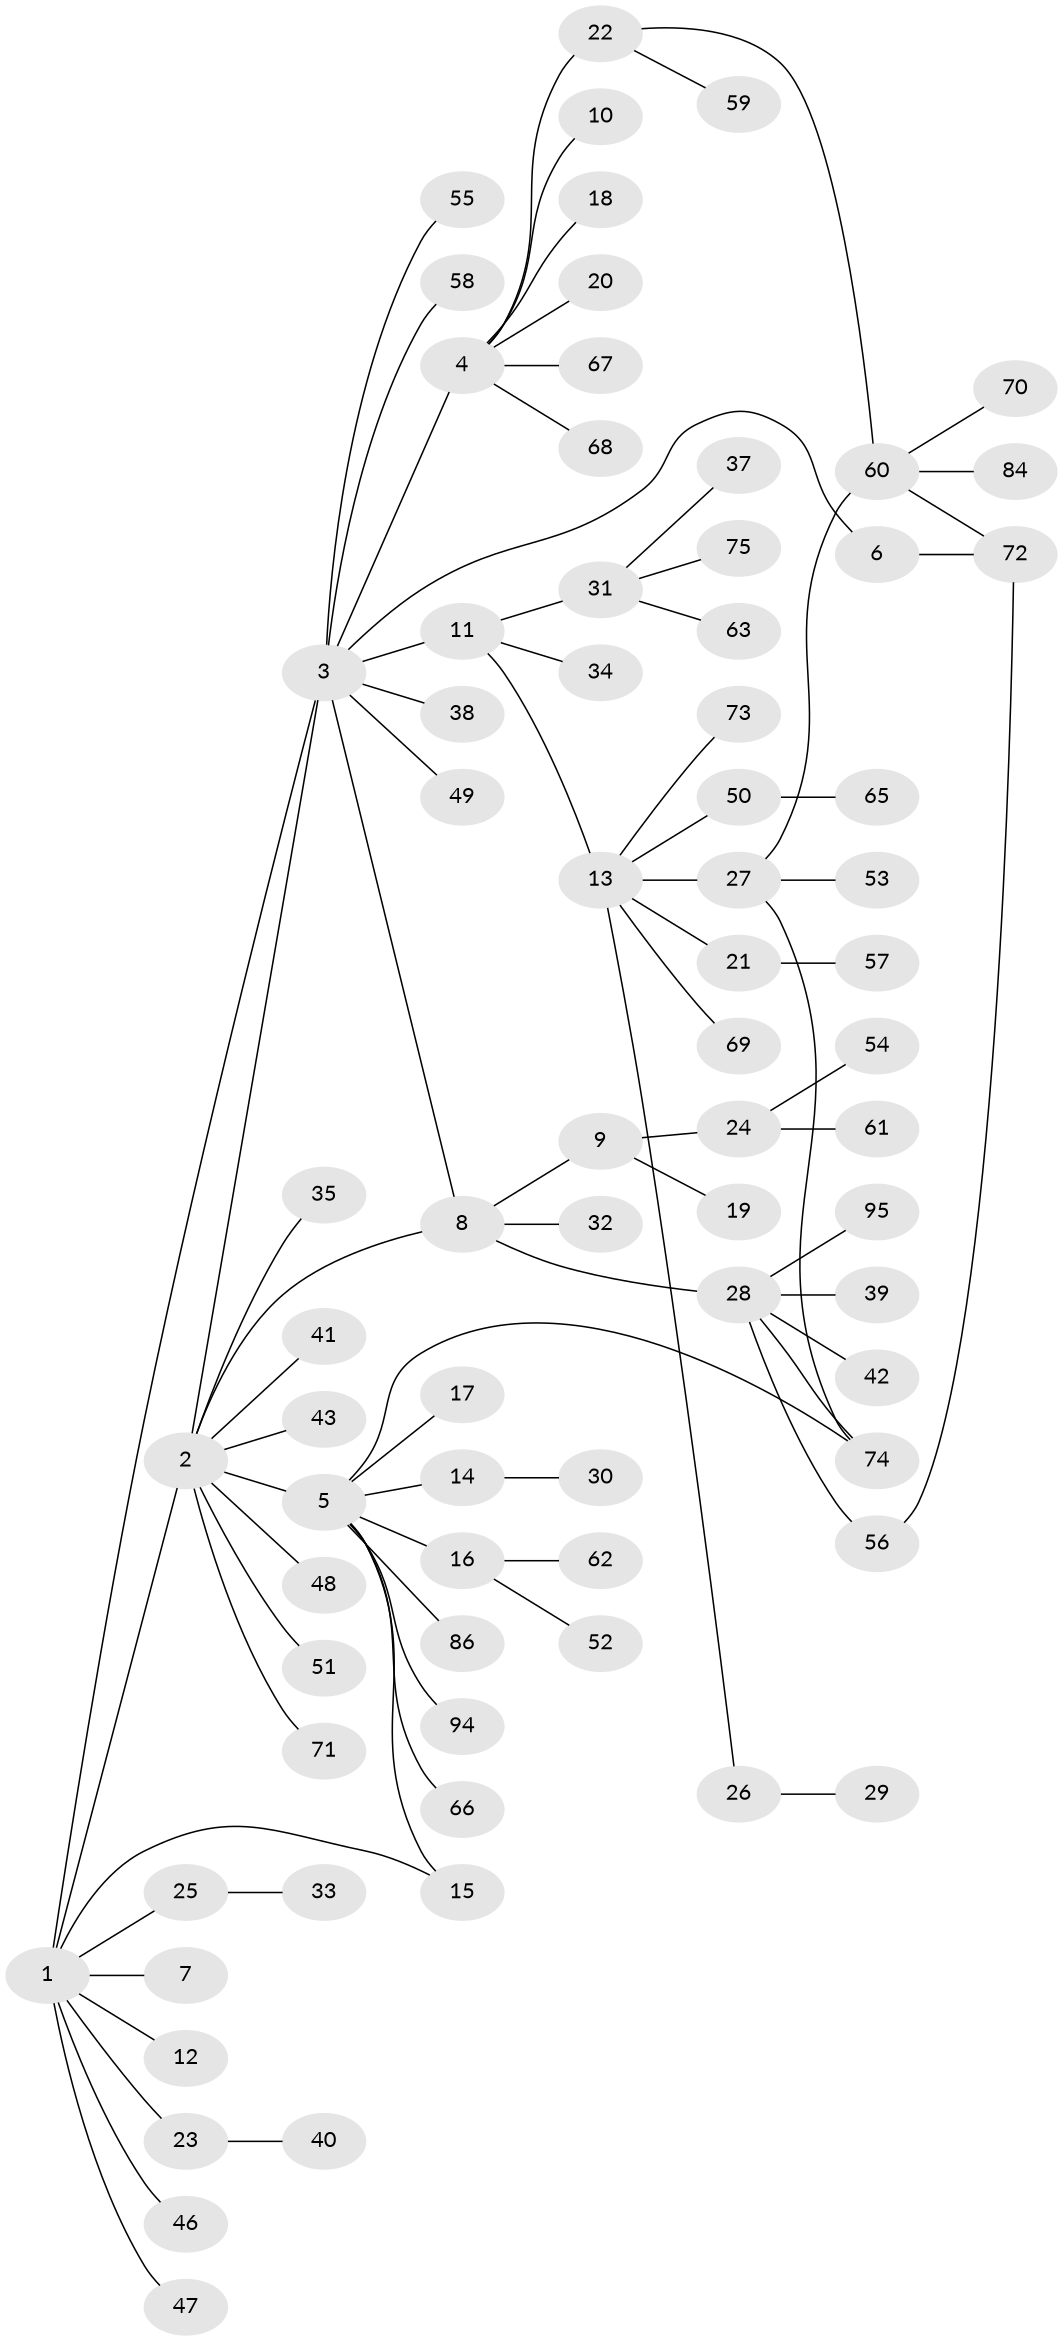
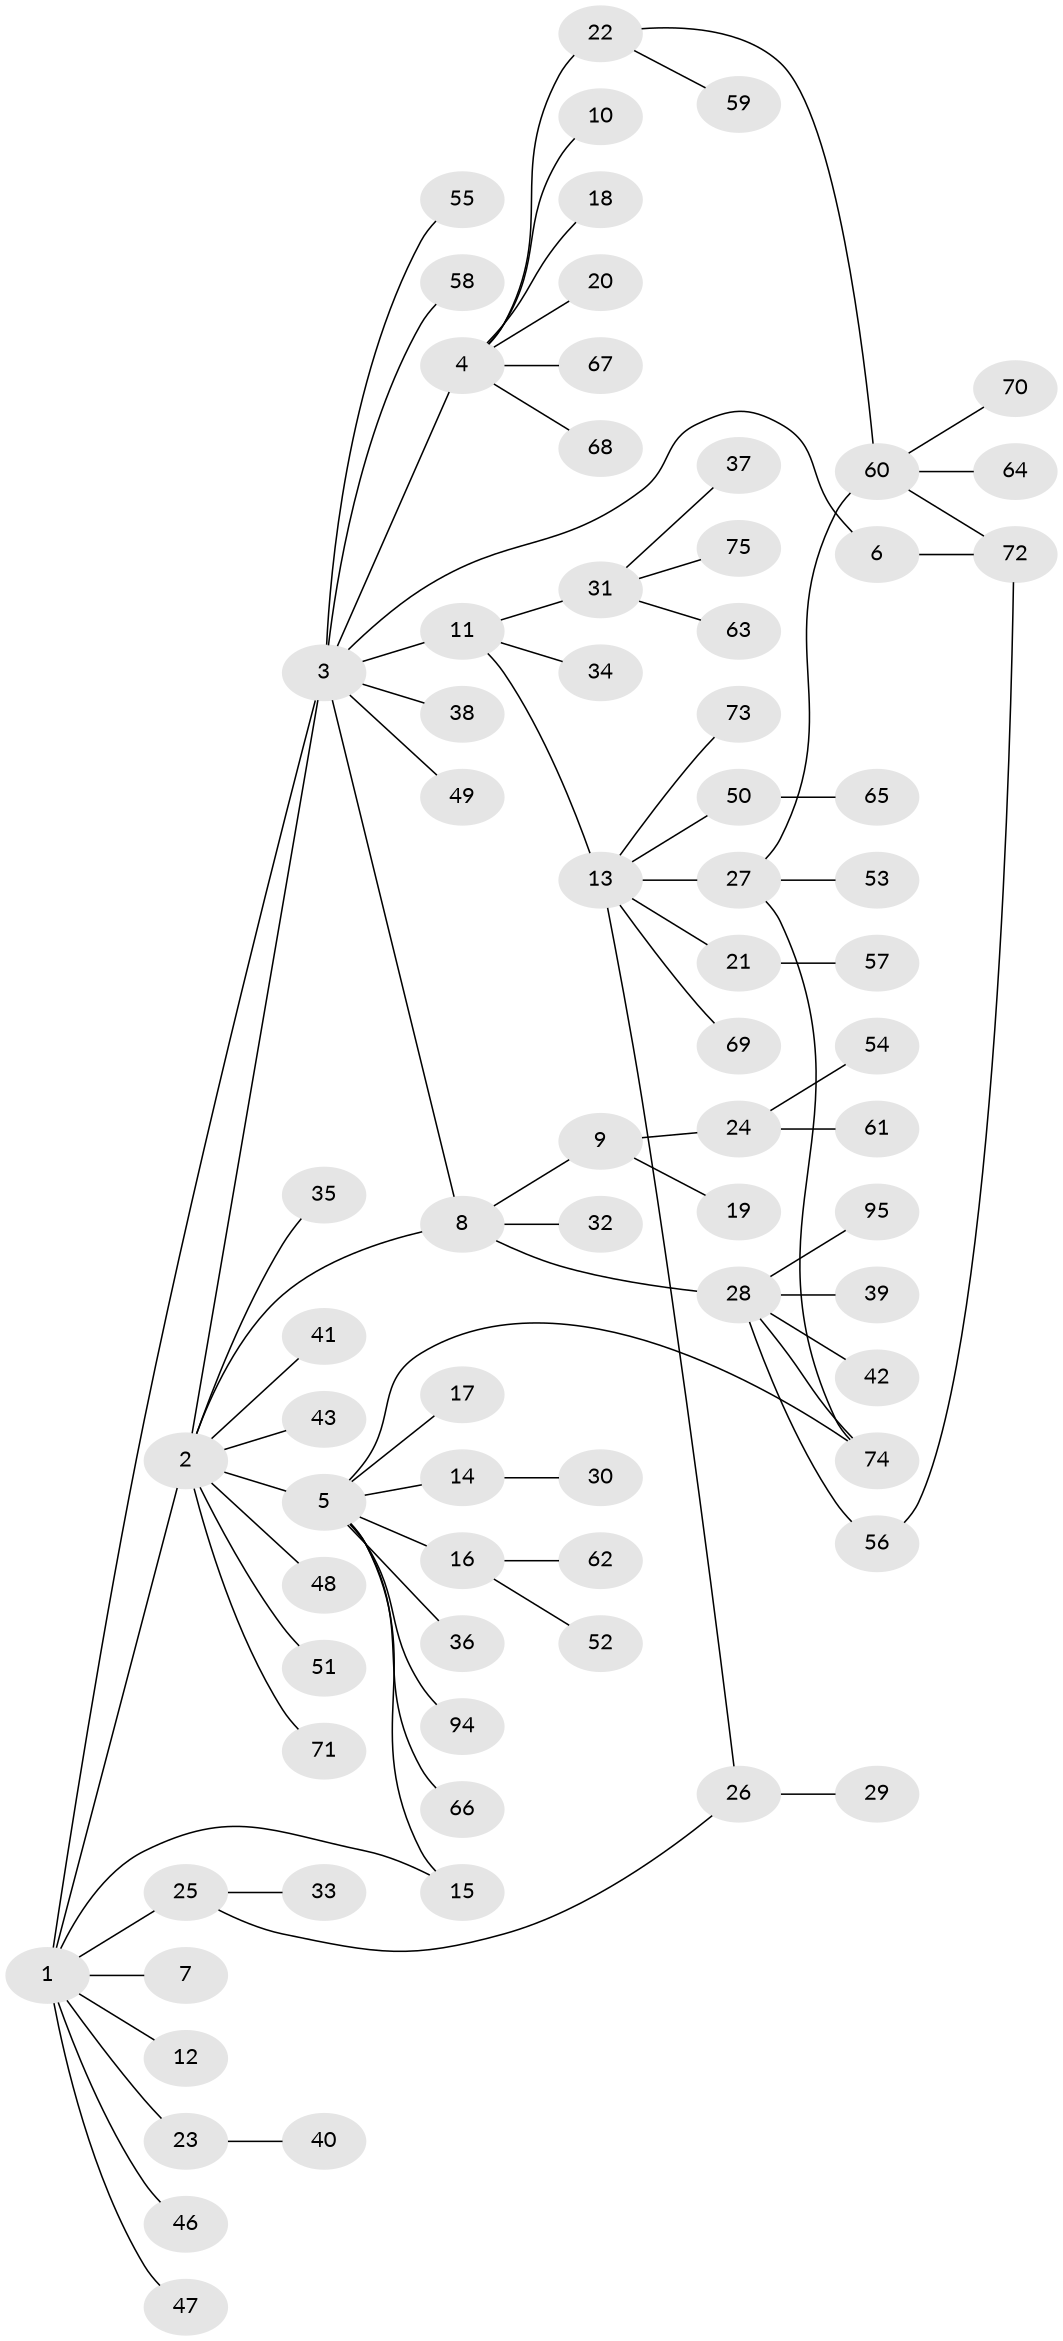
(1015, 472) -> (1015, 472)
(462, 1644) -> (462, 1644)
none -> (479, 1940)
